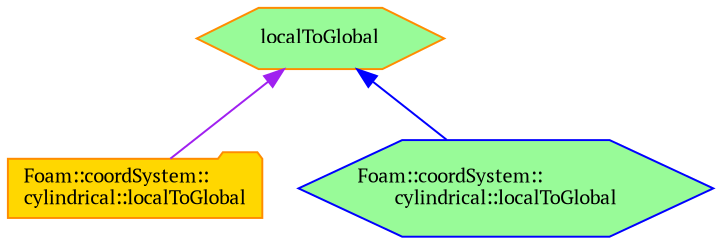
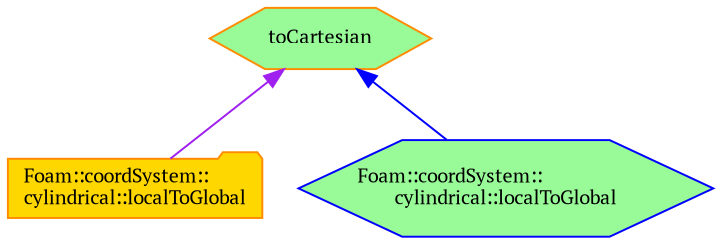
(320, 38) -> (320, 38)
